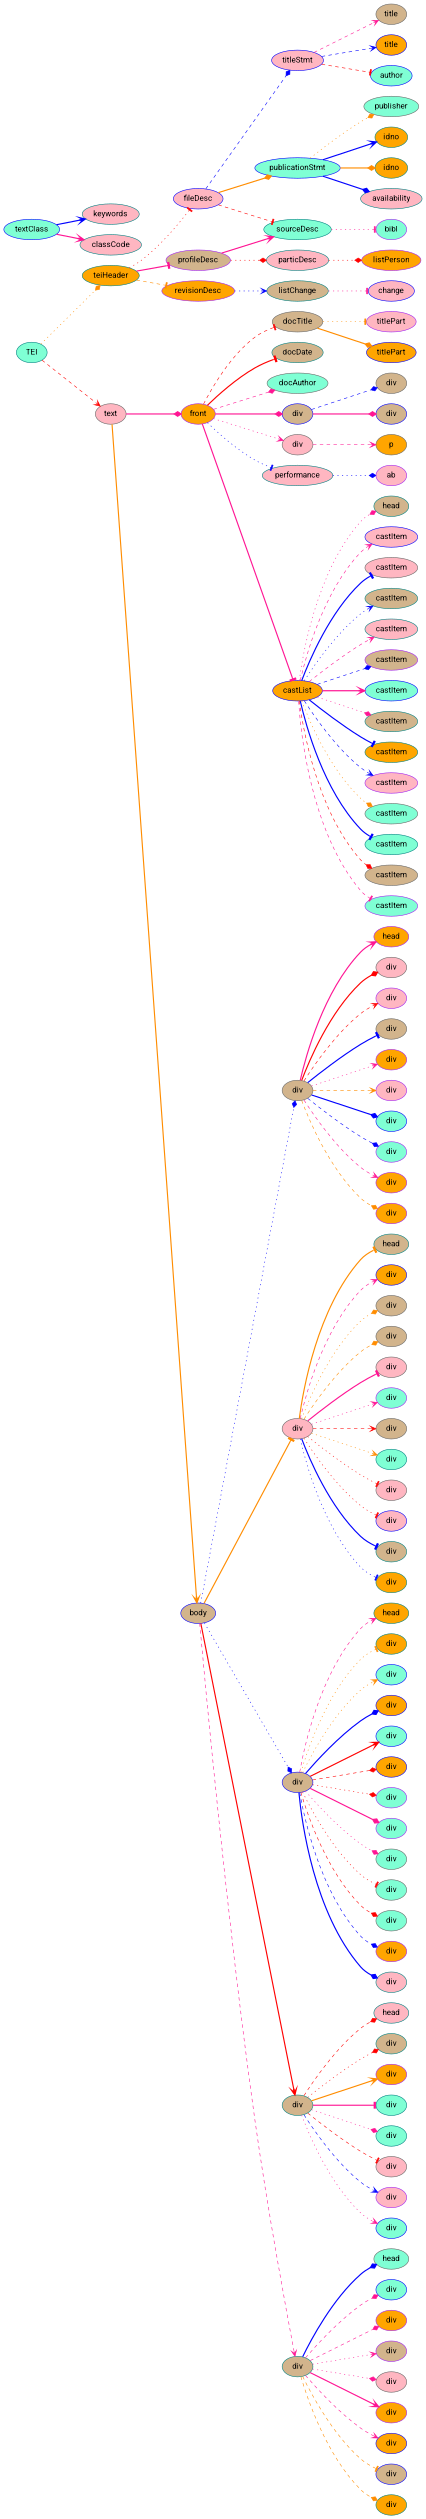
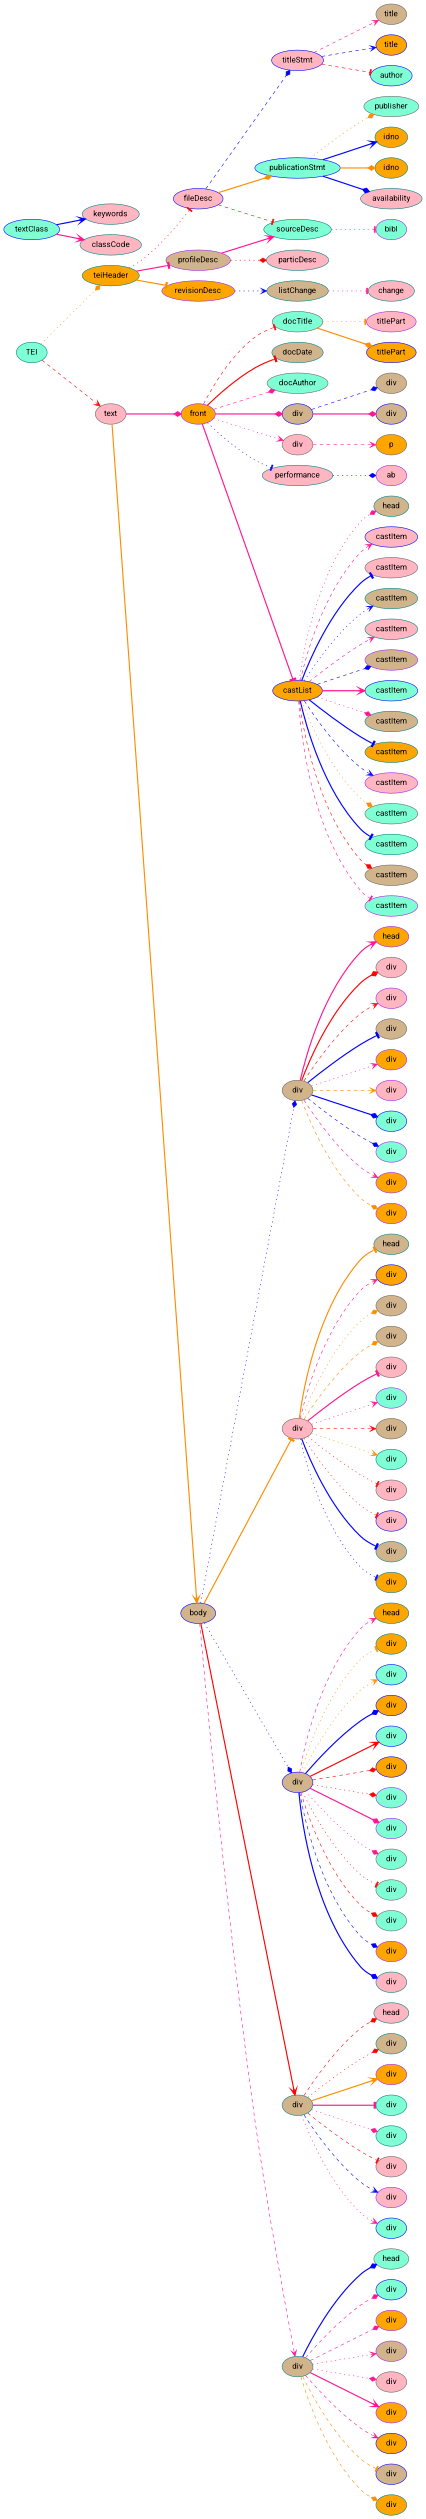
(391, 260) -> none
(150, 283) -> (150, 283)
(391, 291) -> (391, 291)
(298, 322) -> (298, 322)
